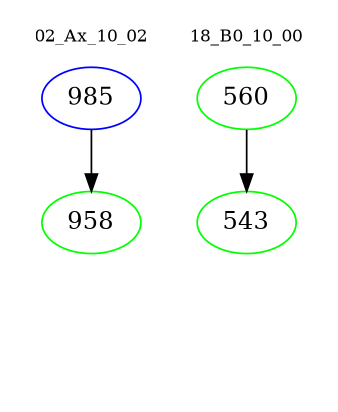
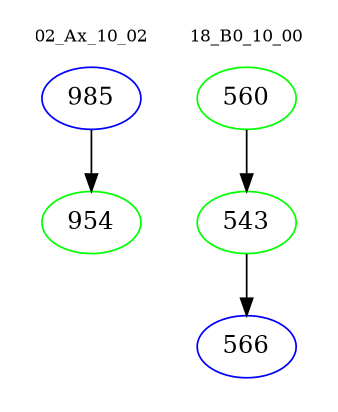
(91, 223) -> (91, 223)
none -> (247, 347)
